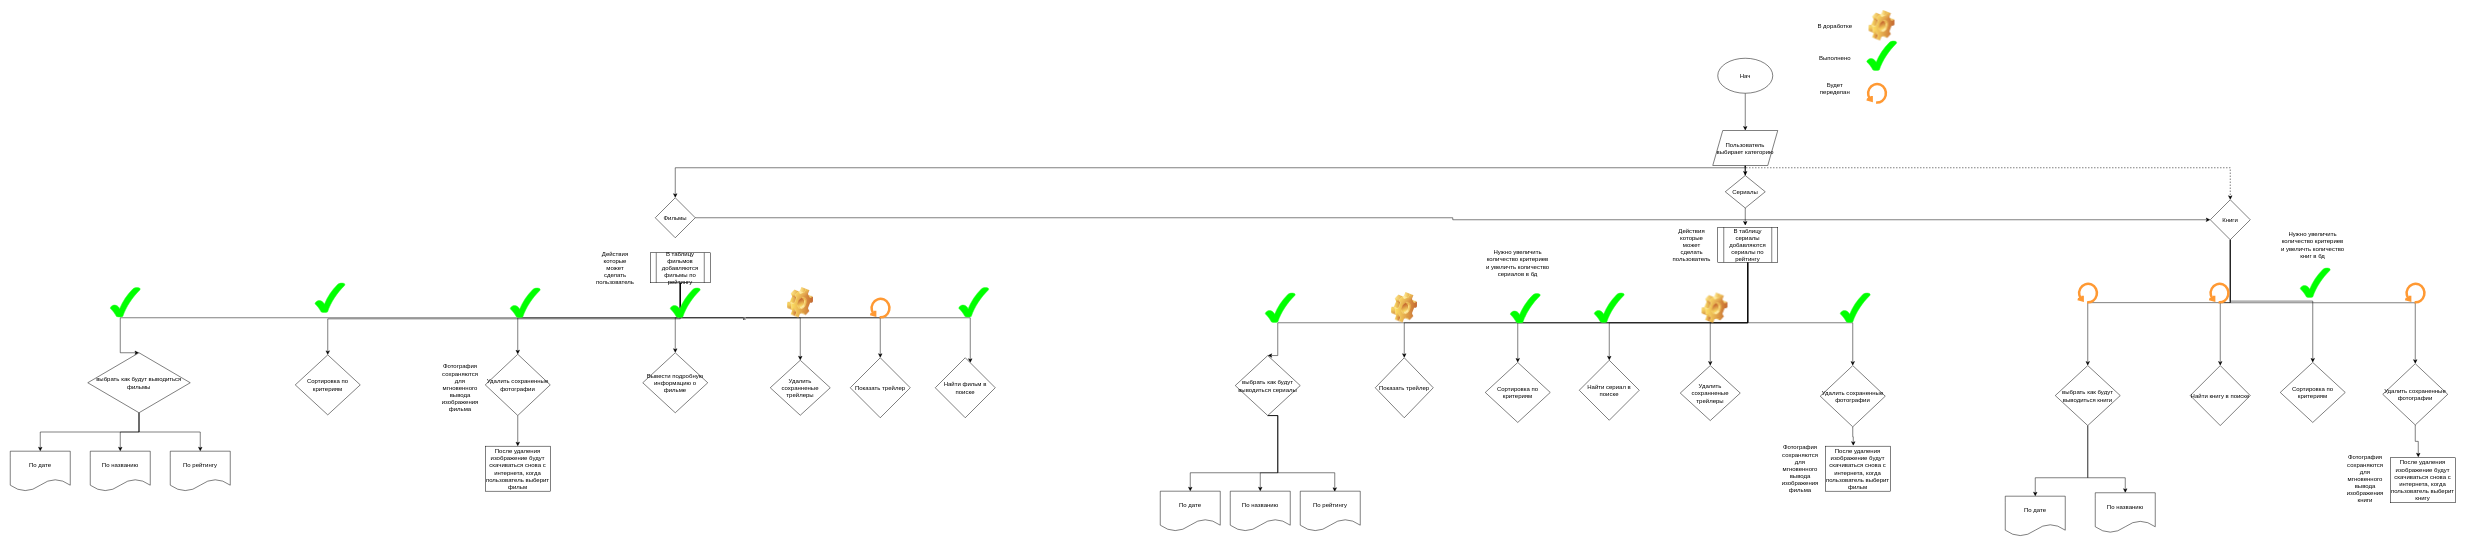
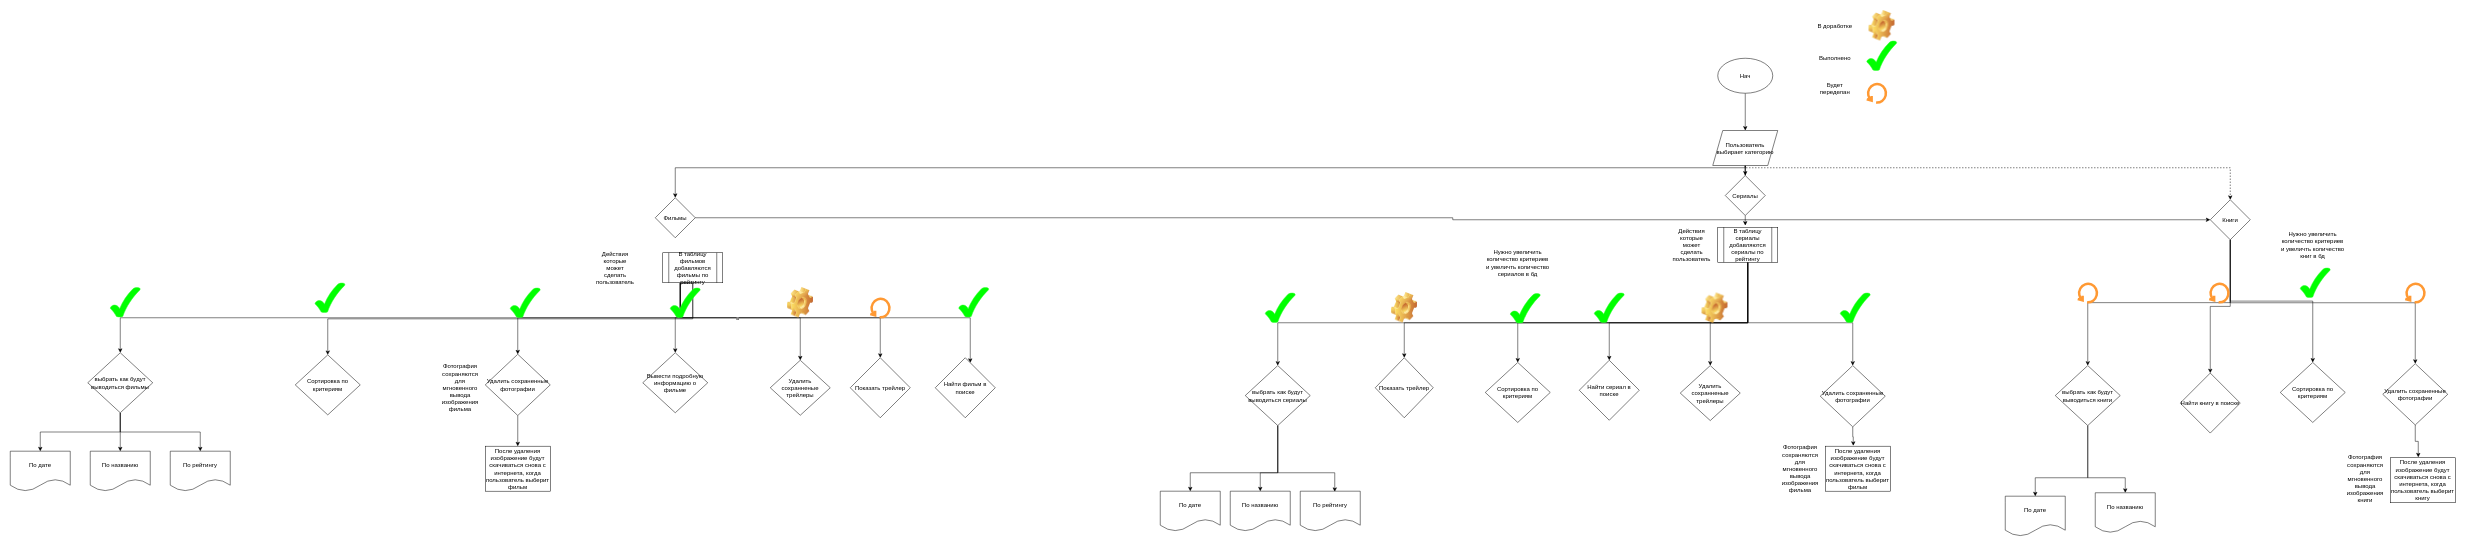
(1745, 192) -> (1745, 196)
(680, 268) -> (693, 268)
(139, 383) -> (120, 383)
(1268, 386) -> (1278, 396)
(2220, 396) -> (2210, 403)
